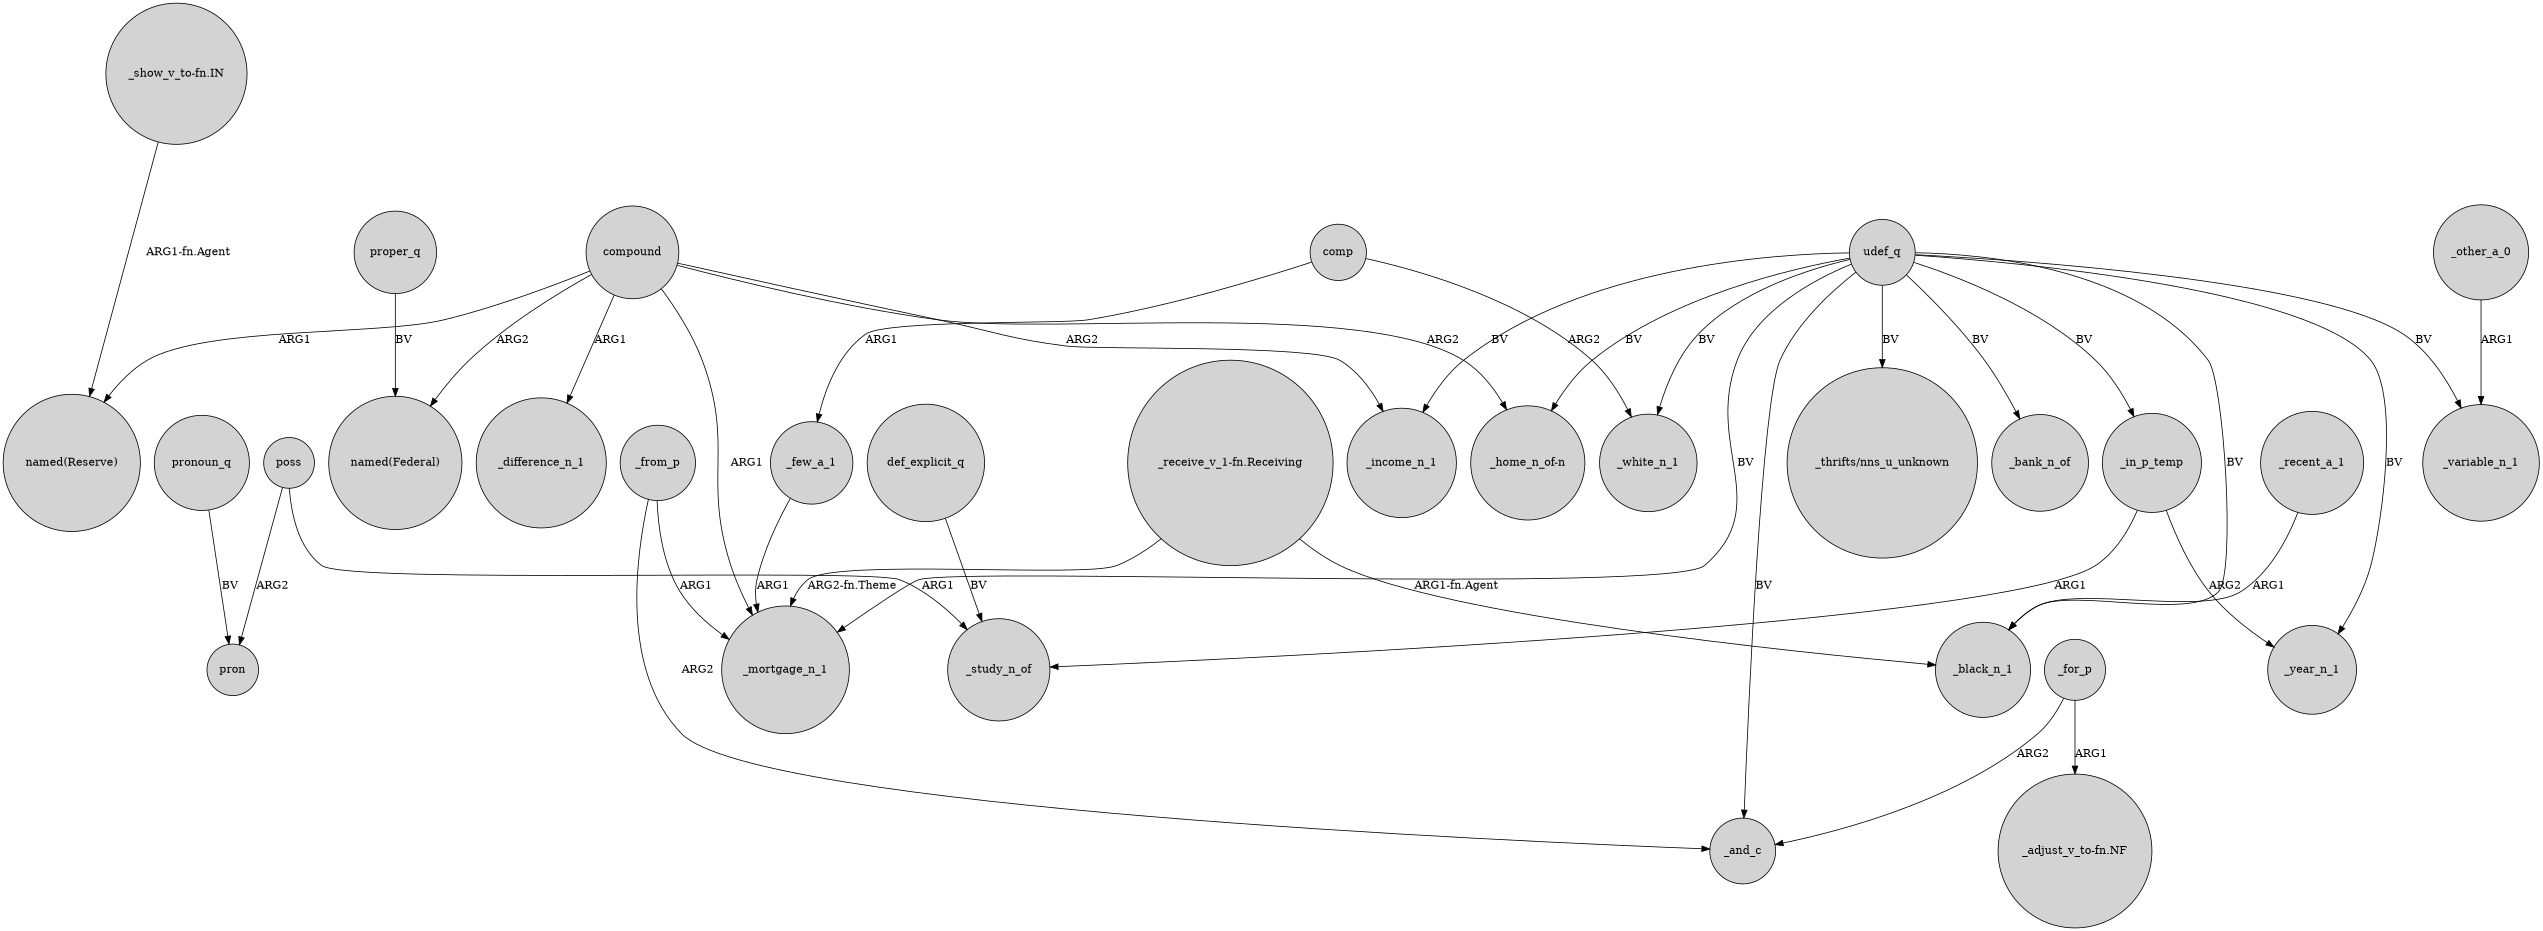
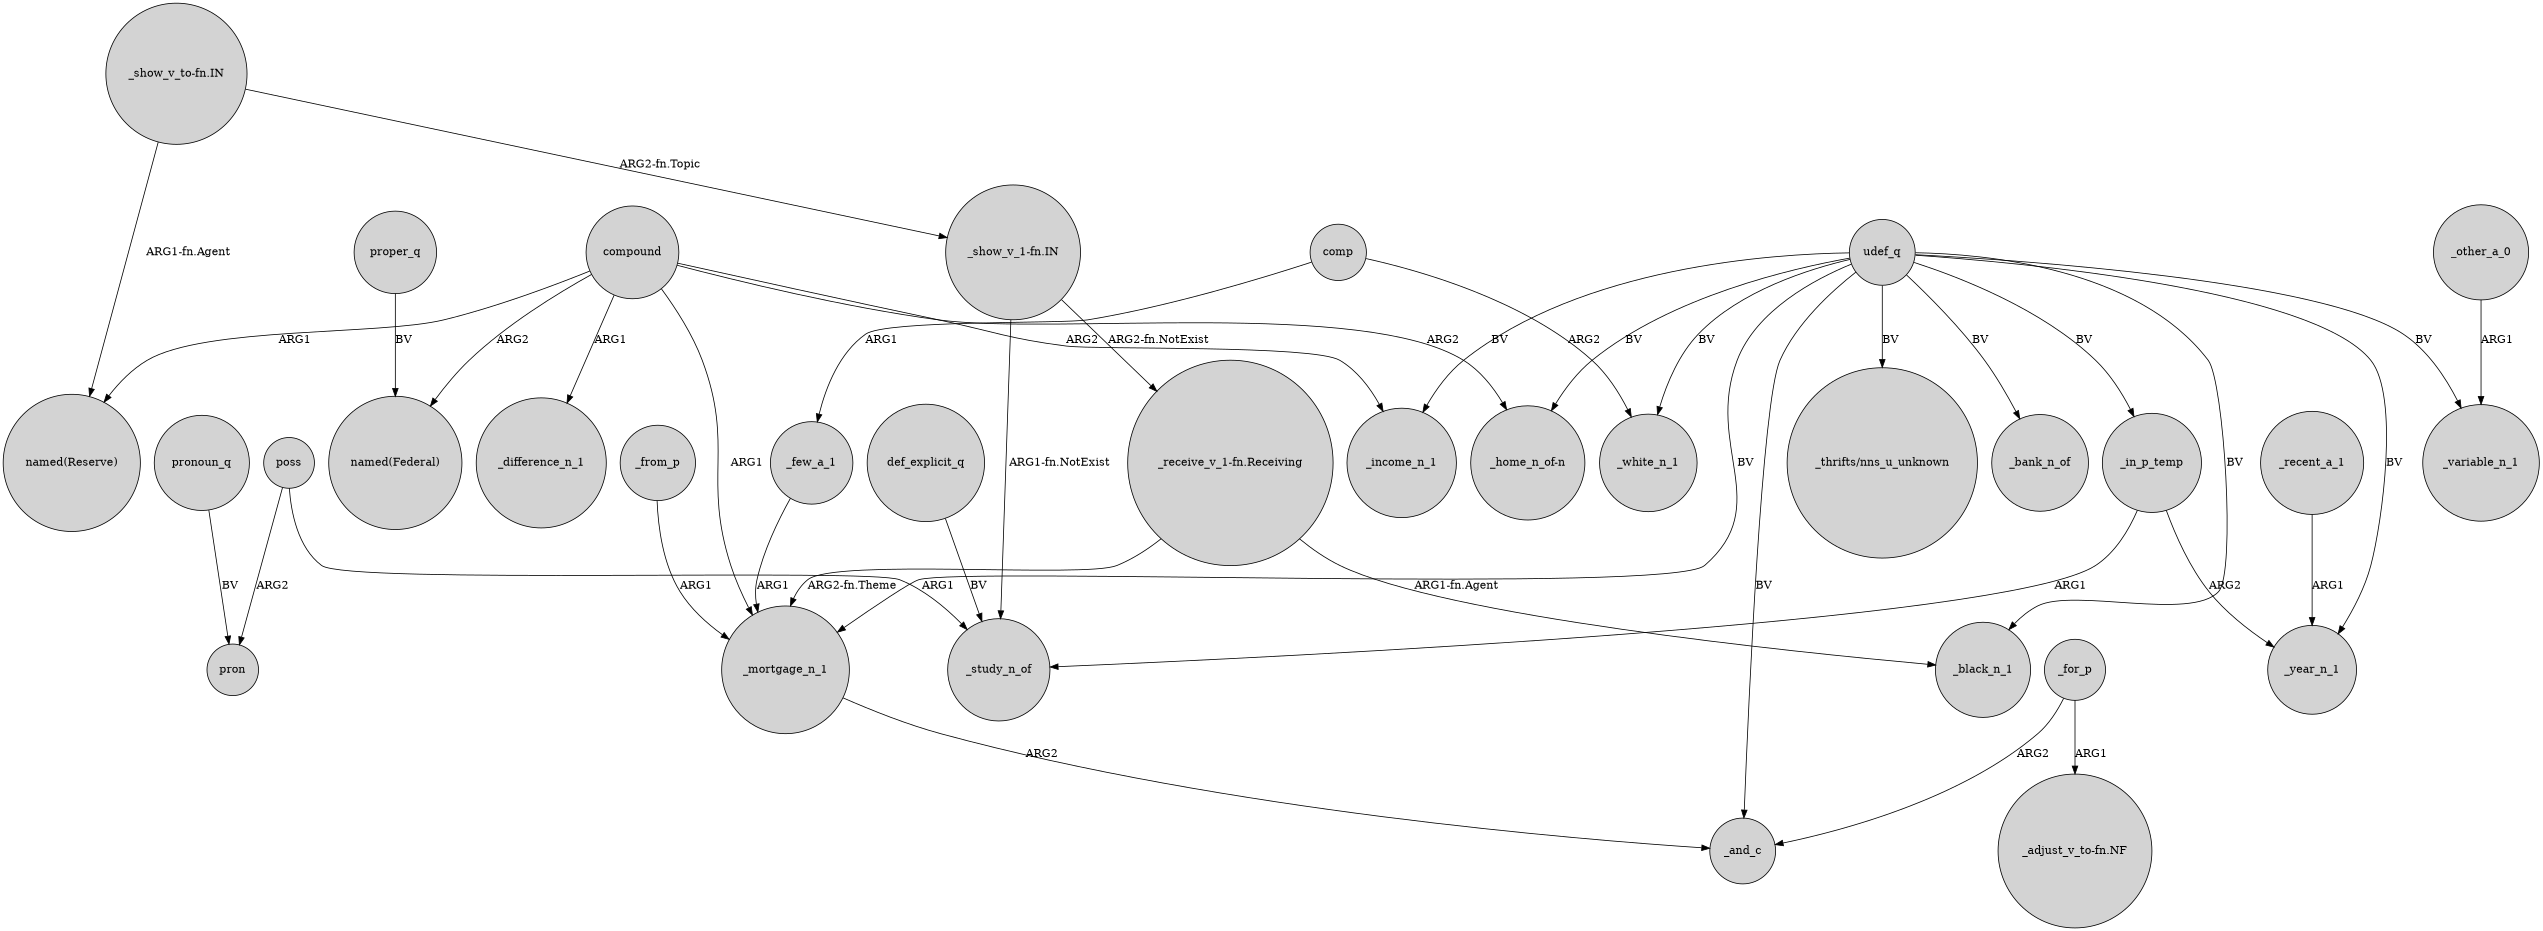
none -> (1013, 252)
(2224, 598) -> (2312, 566)
(1065, 808) -> (1267, 800)
